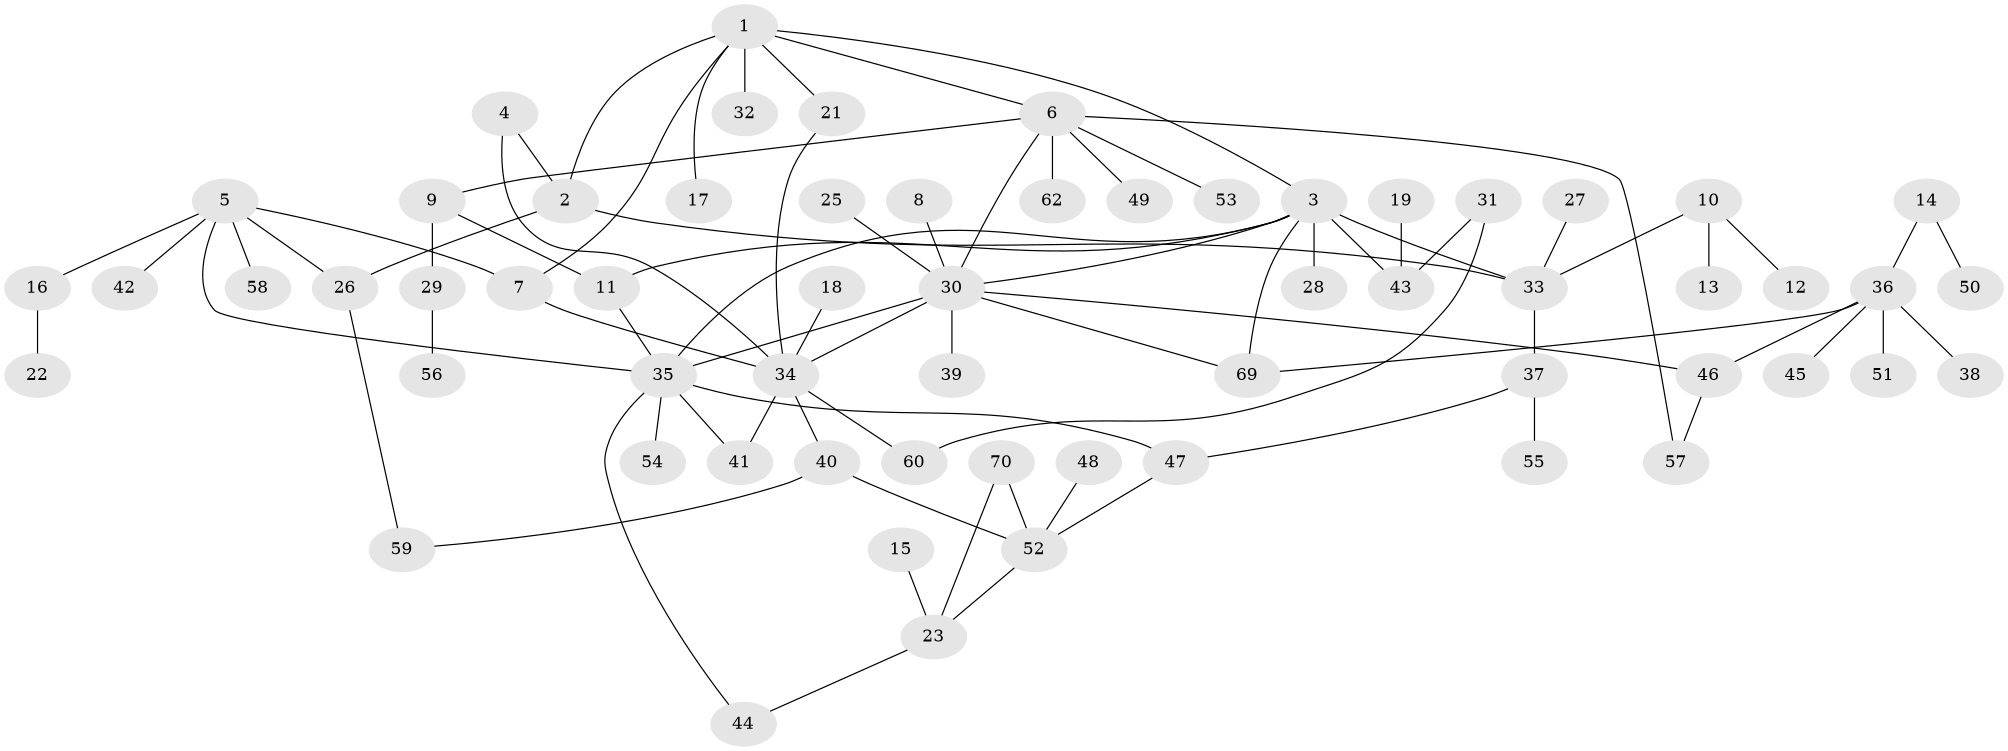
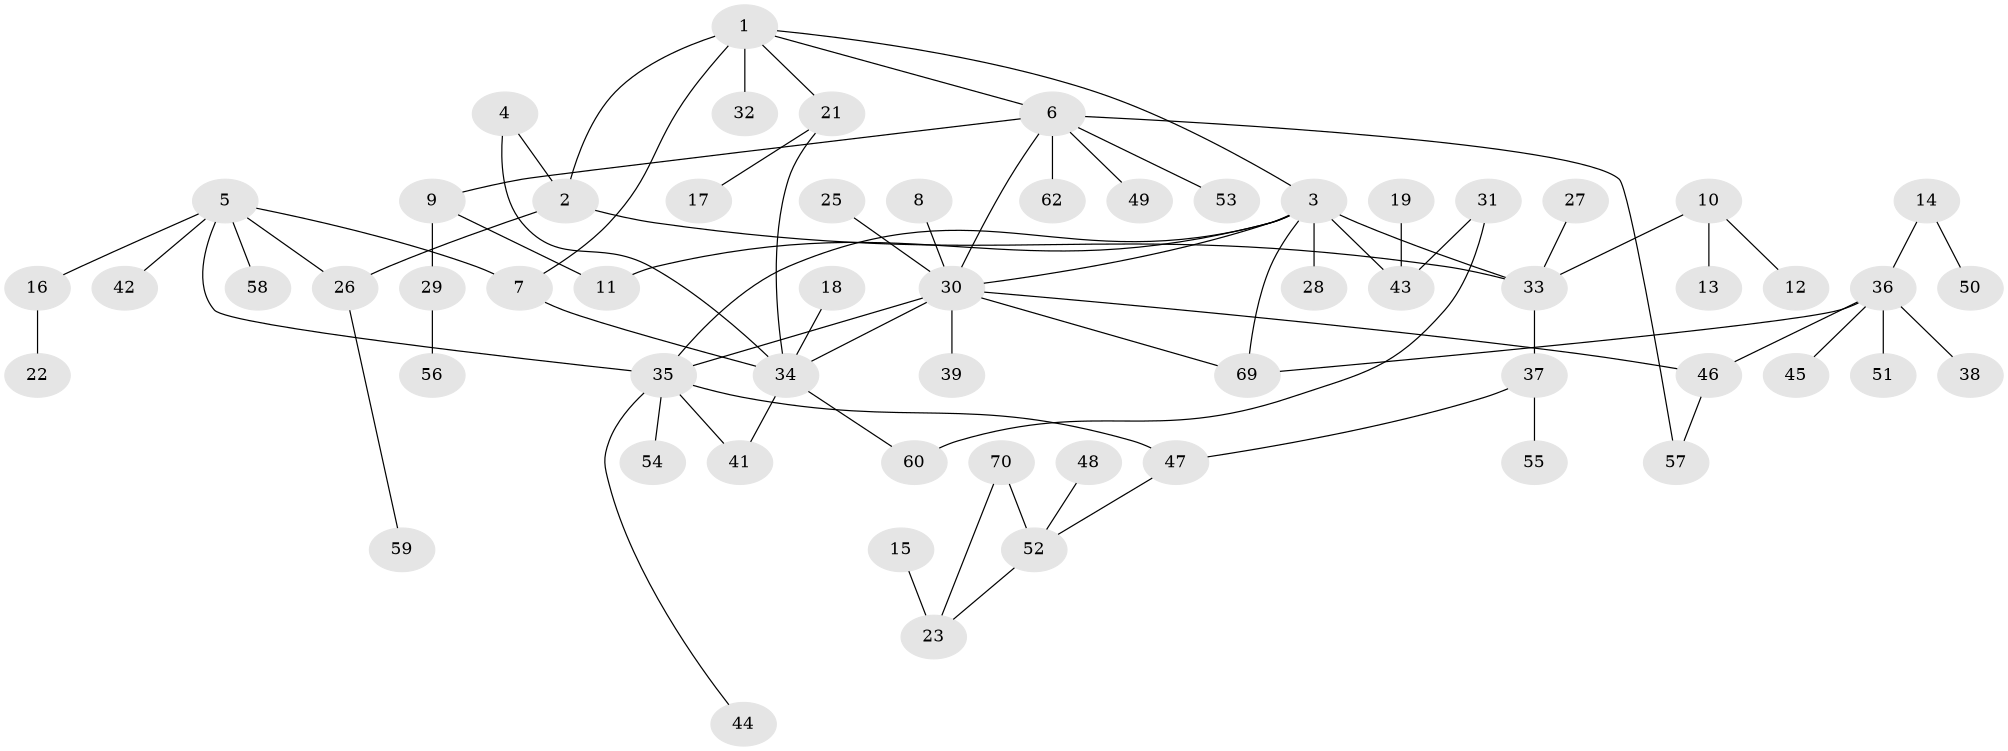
(697, 109) -> (765, 158)
(629, 323) -> none
(827, 463) -> none
(839, 681) -> none
